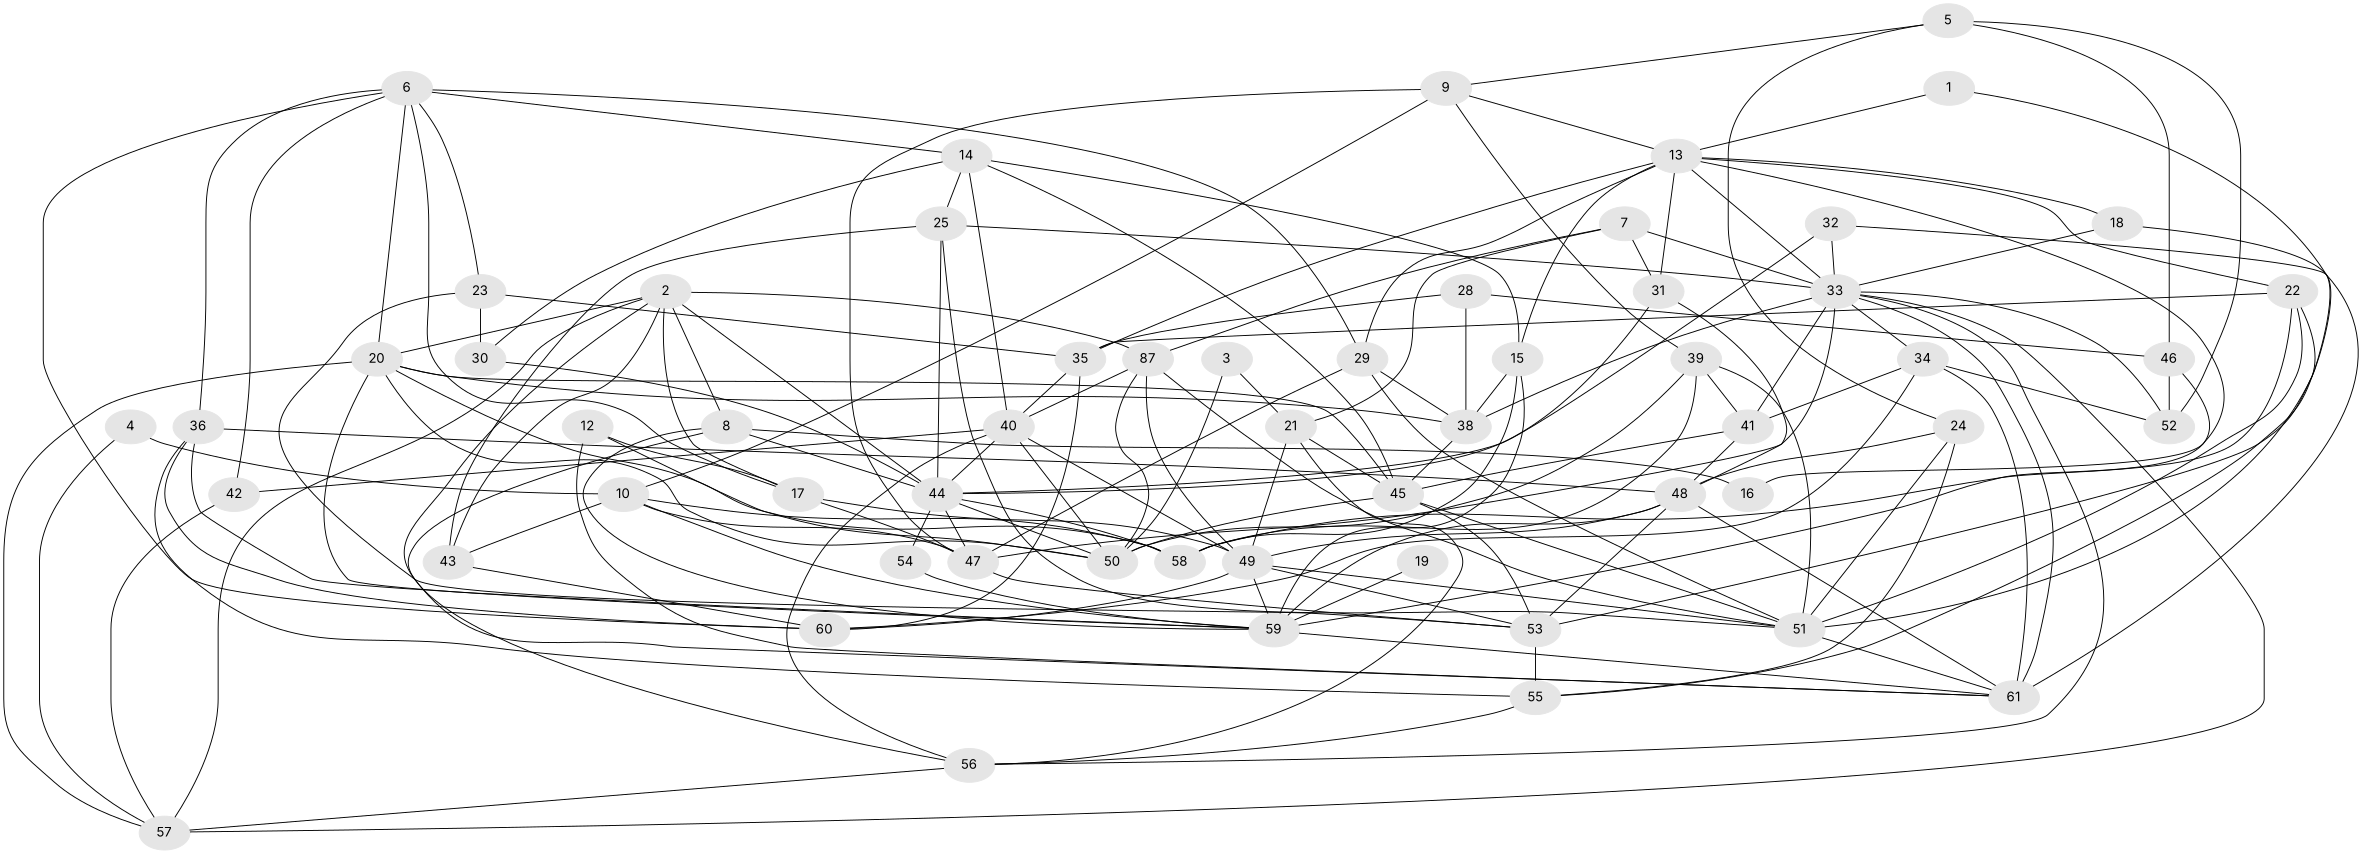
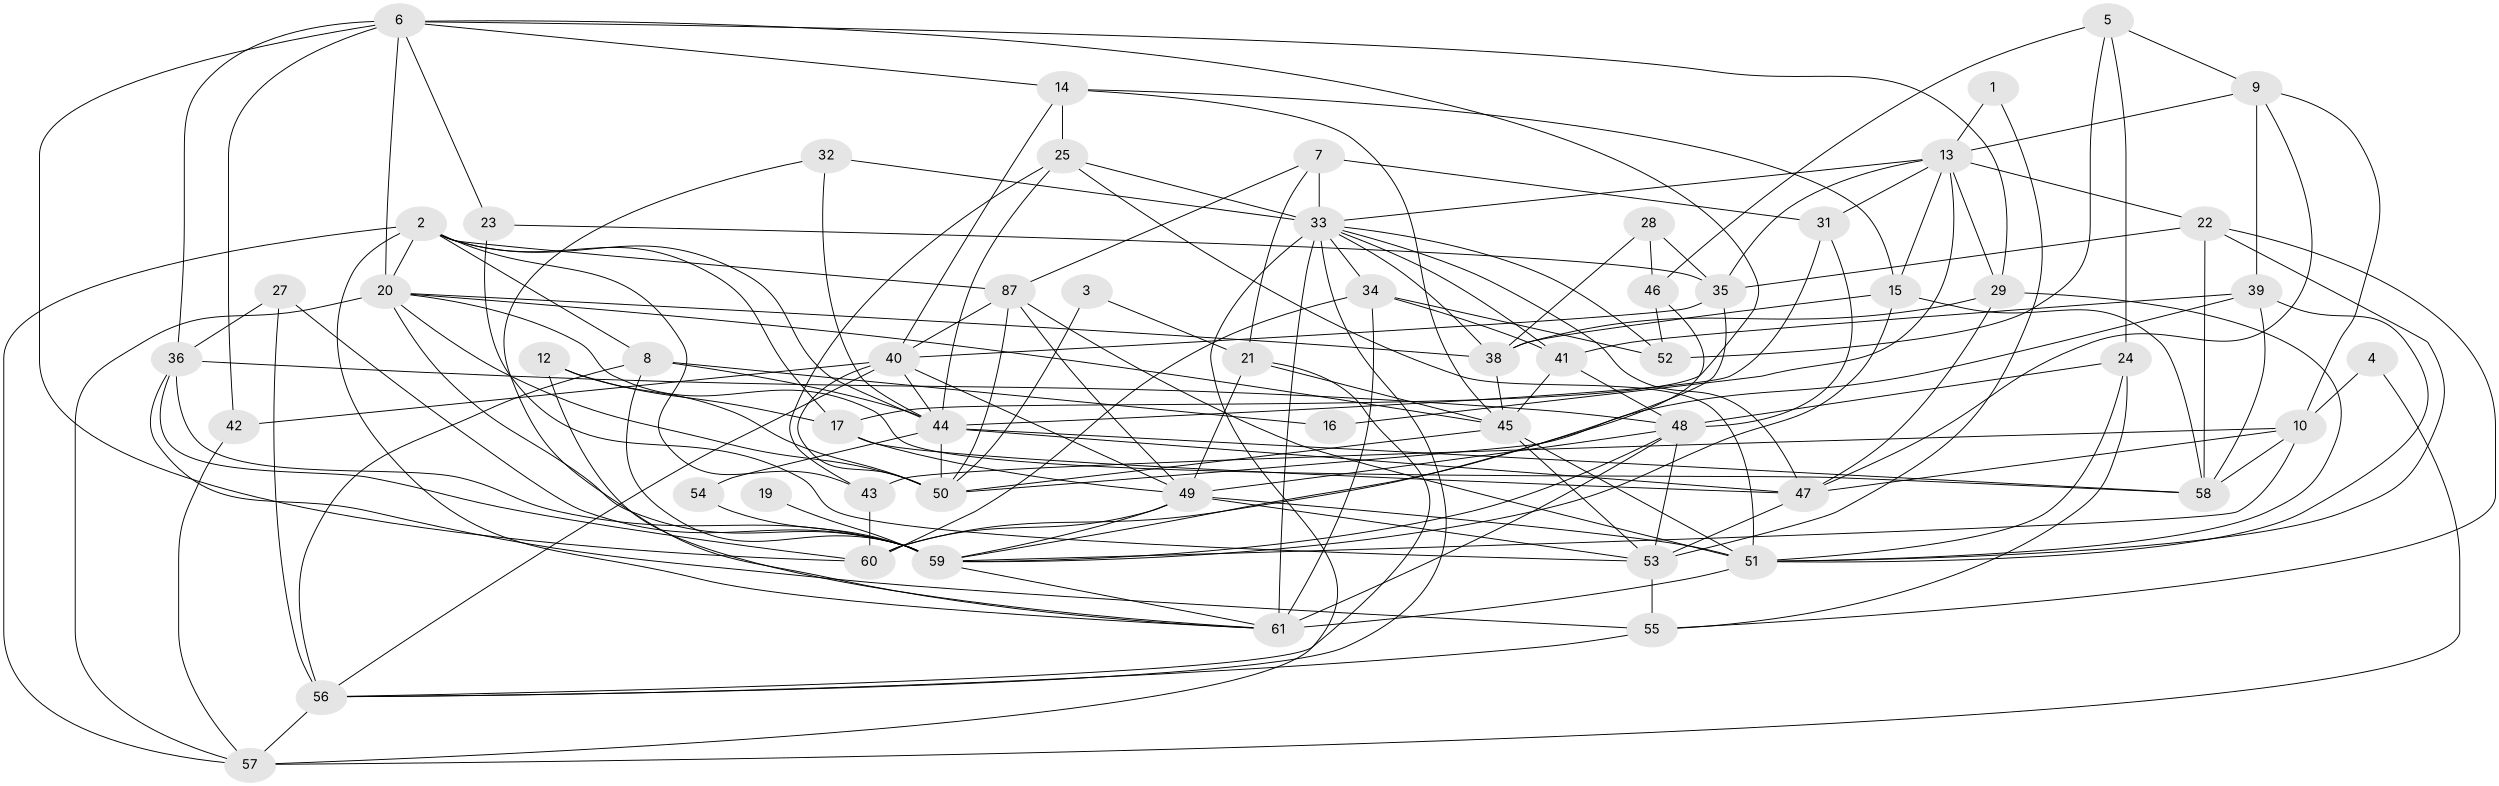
(2118, 224) -> none
none -> (280, 291)
(480, 359) -> none
